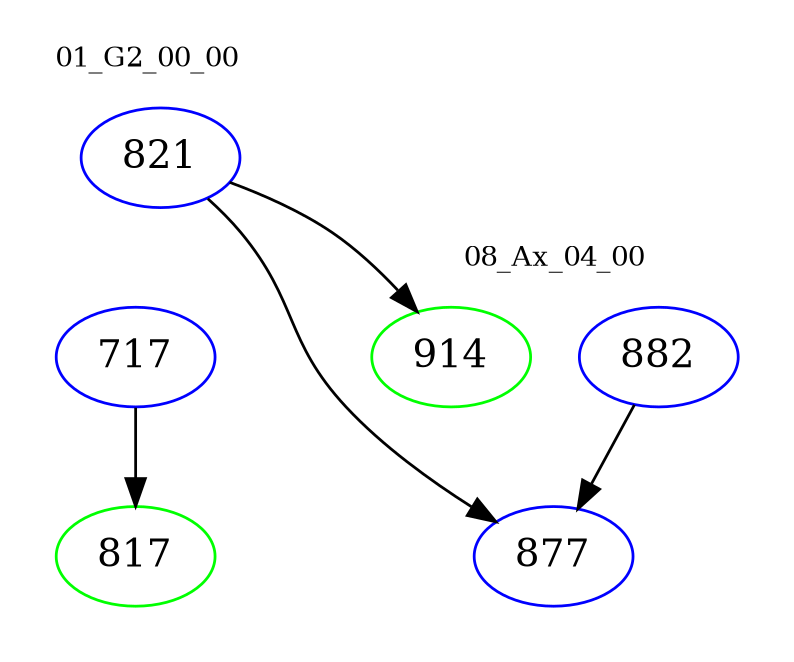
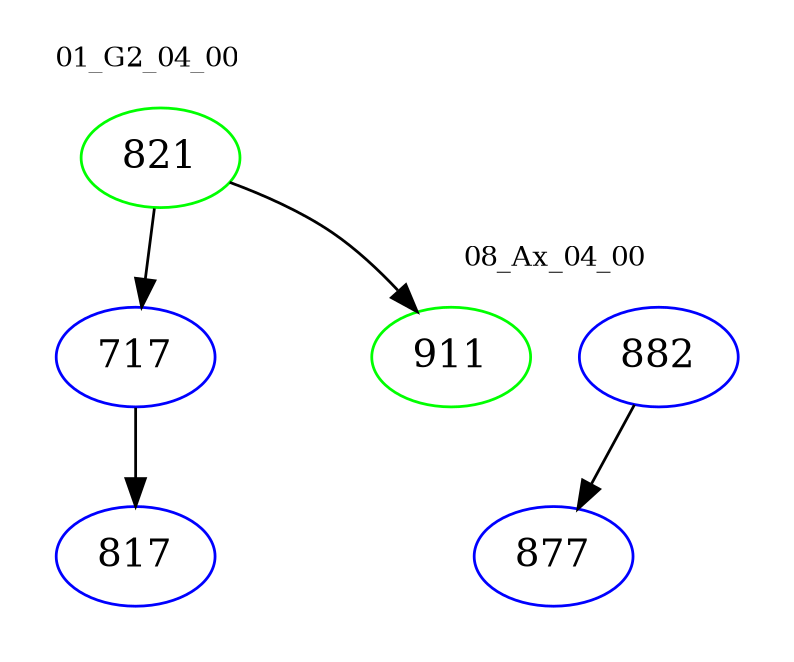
(148, 60) -> (148, 60)
(161, 158) -> (161, 158)
(451, 357) -> (451, 357)
(318, 371) -> (150, 244)
(136, 556) -> (136, 556)
